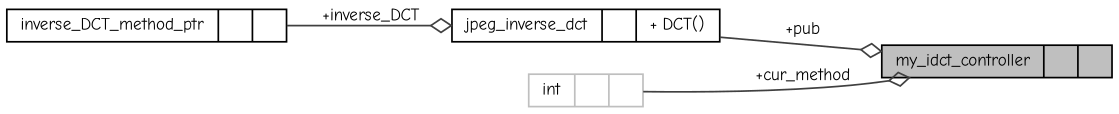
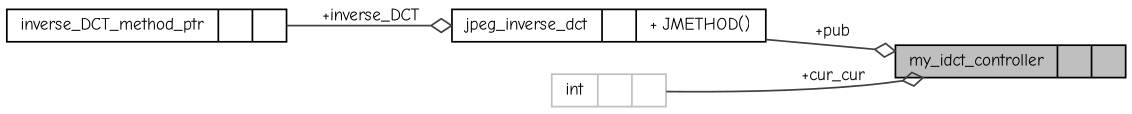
(678, 25) -> (701, 25)
(801, 76) -> (831, 76)
